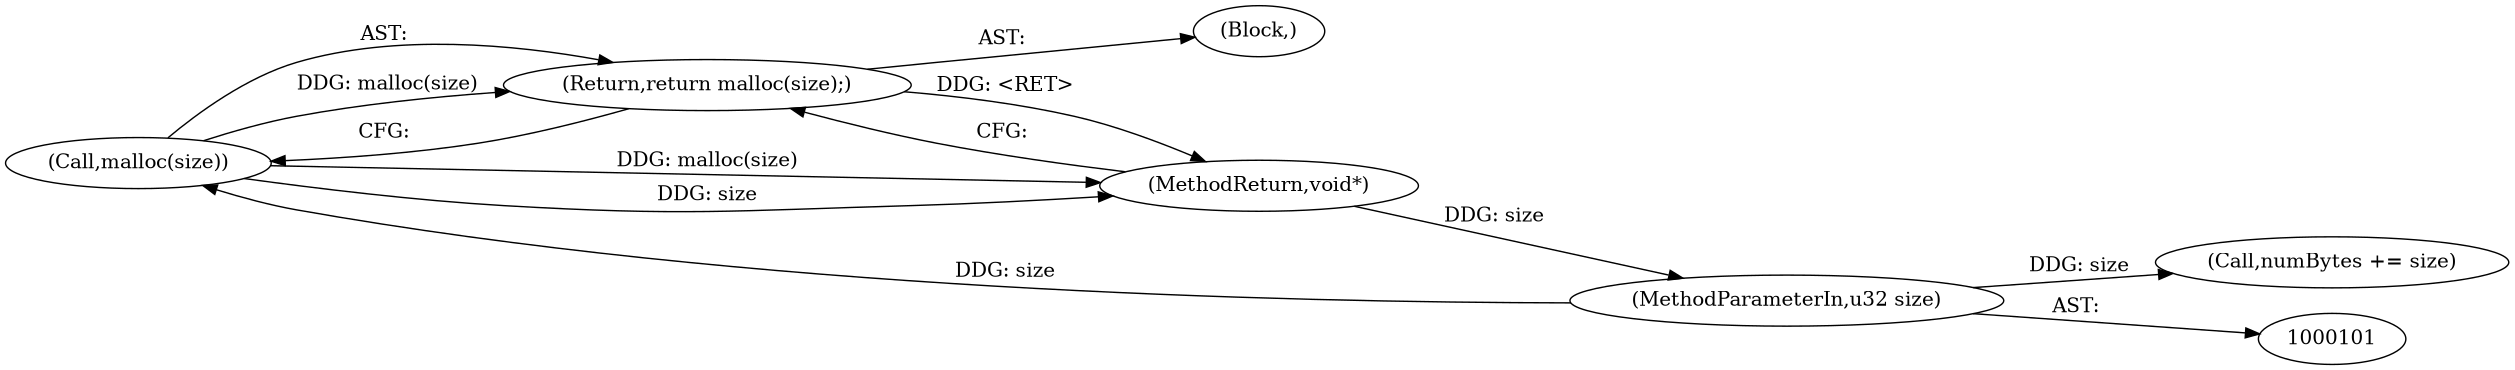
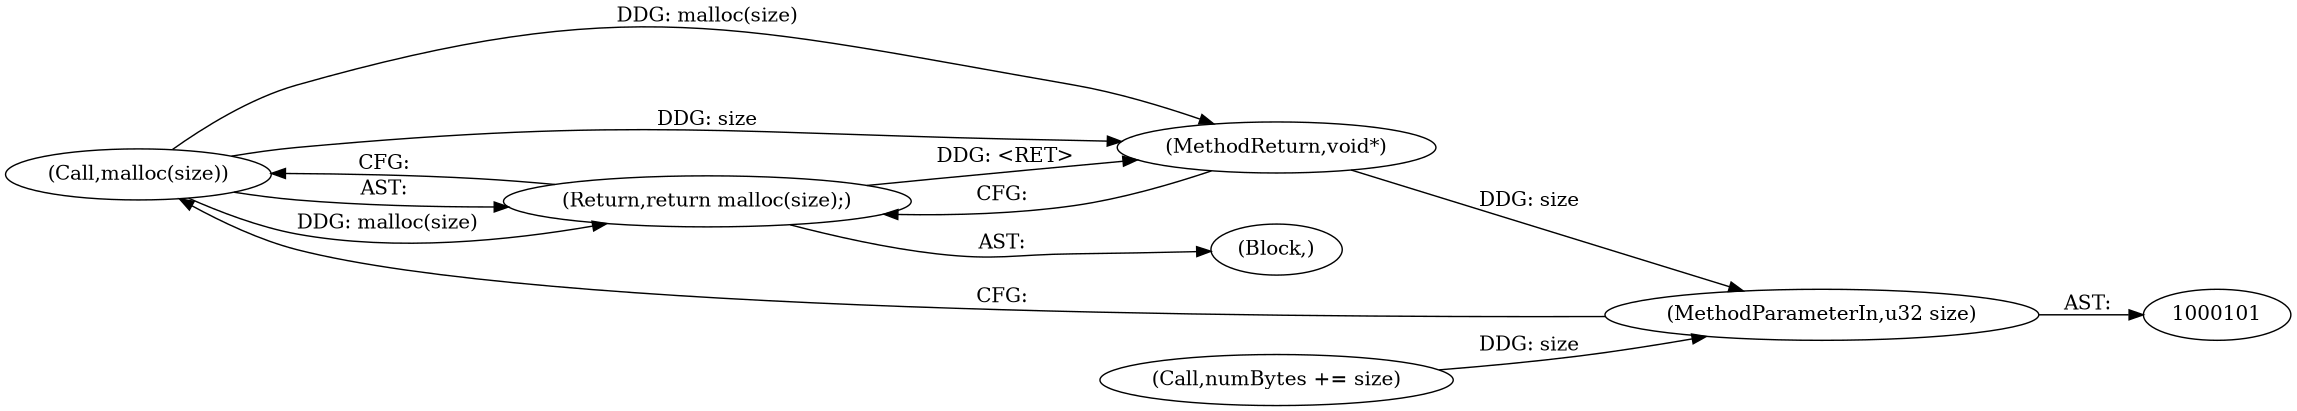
(1005, 272) -> (1005, 297)
(2066, 281) -> (1566, 358)
